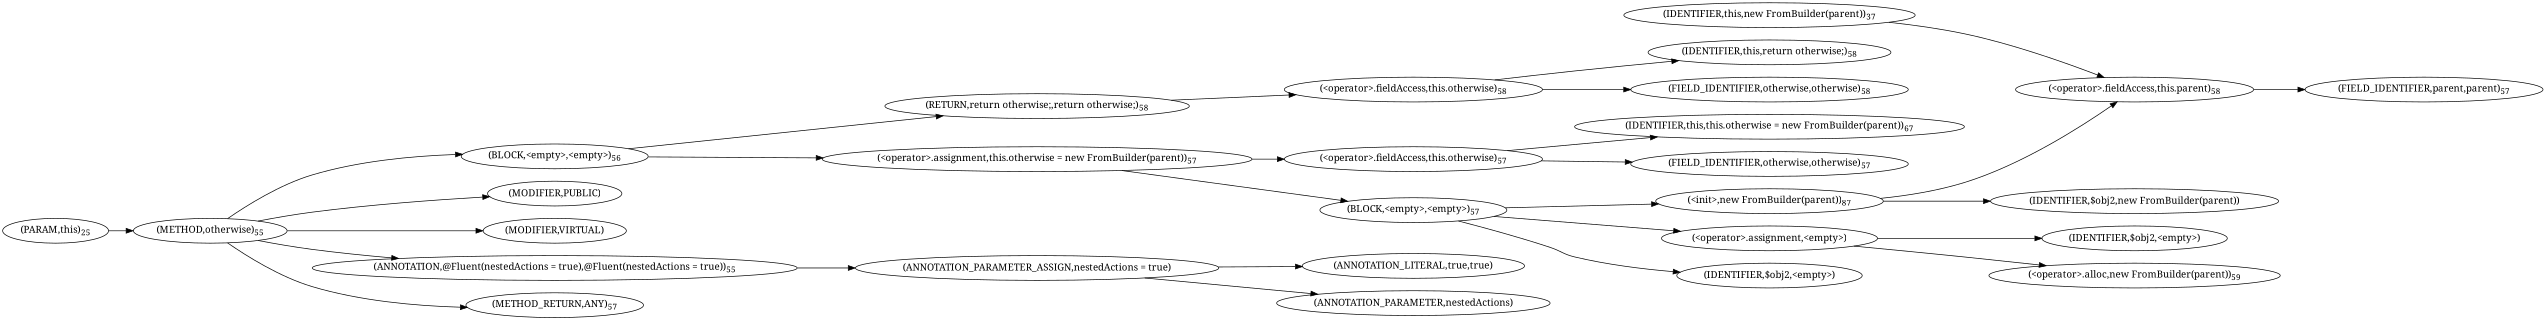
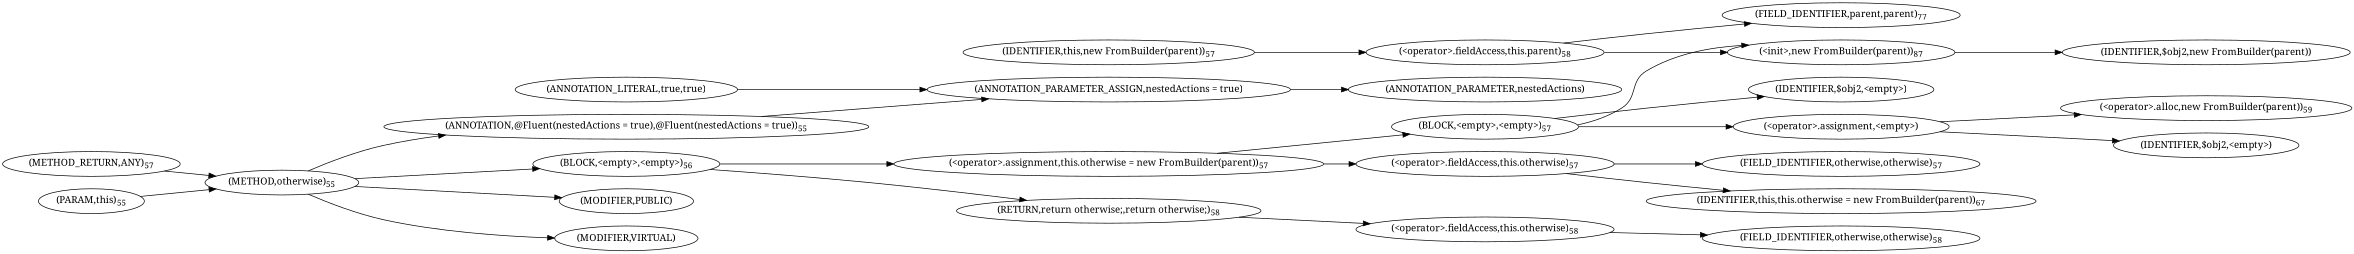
(1871, 14) -> (1210, 51)
(1769, 52) -> none
(2505, 89) -> (1922, 14)
(2002, 168) -> (1662, 52)
(86, 230) -> (122, 200)
(1257, 267) -> (829, 90)
(339, 293) -> (187, 173)
